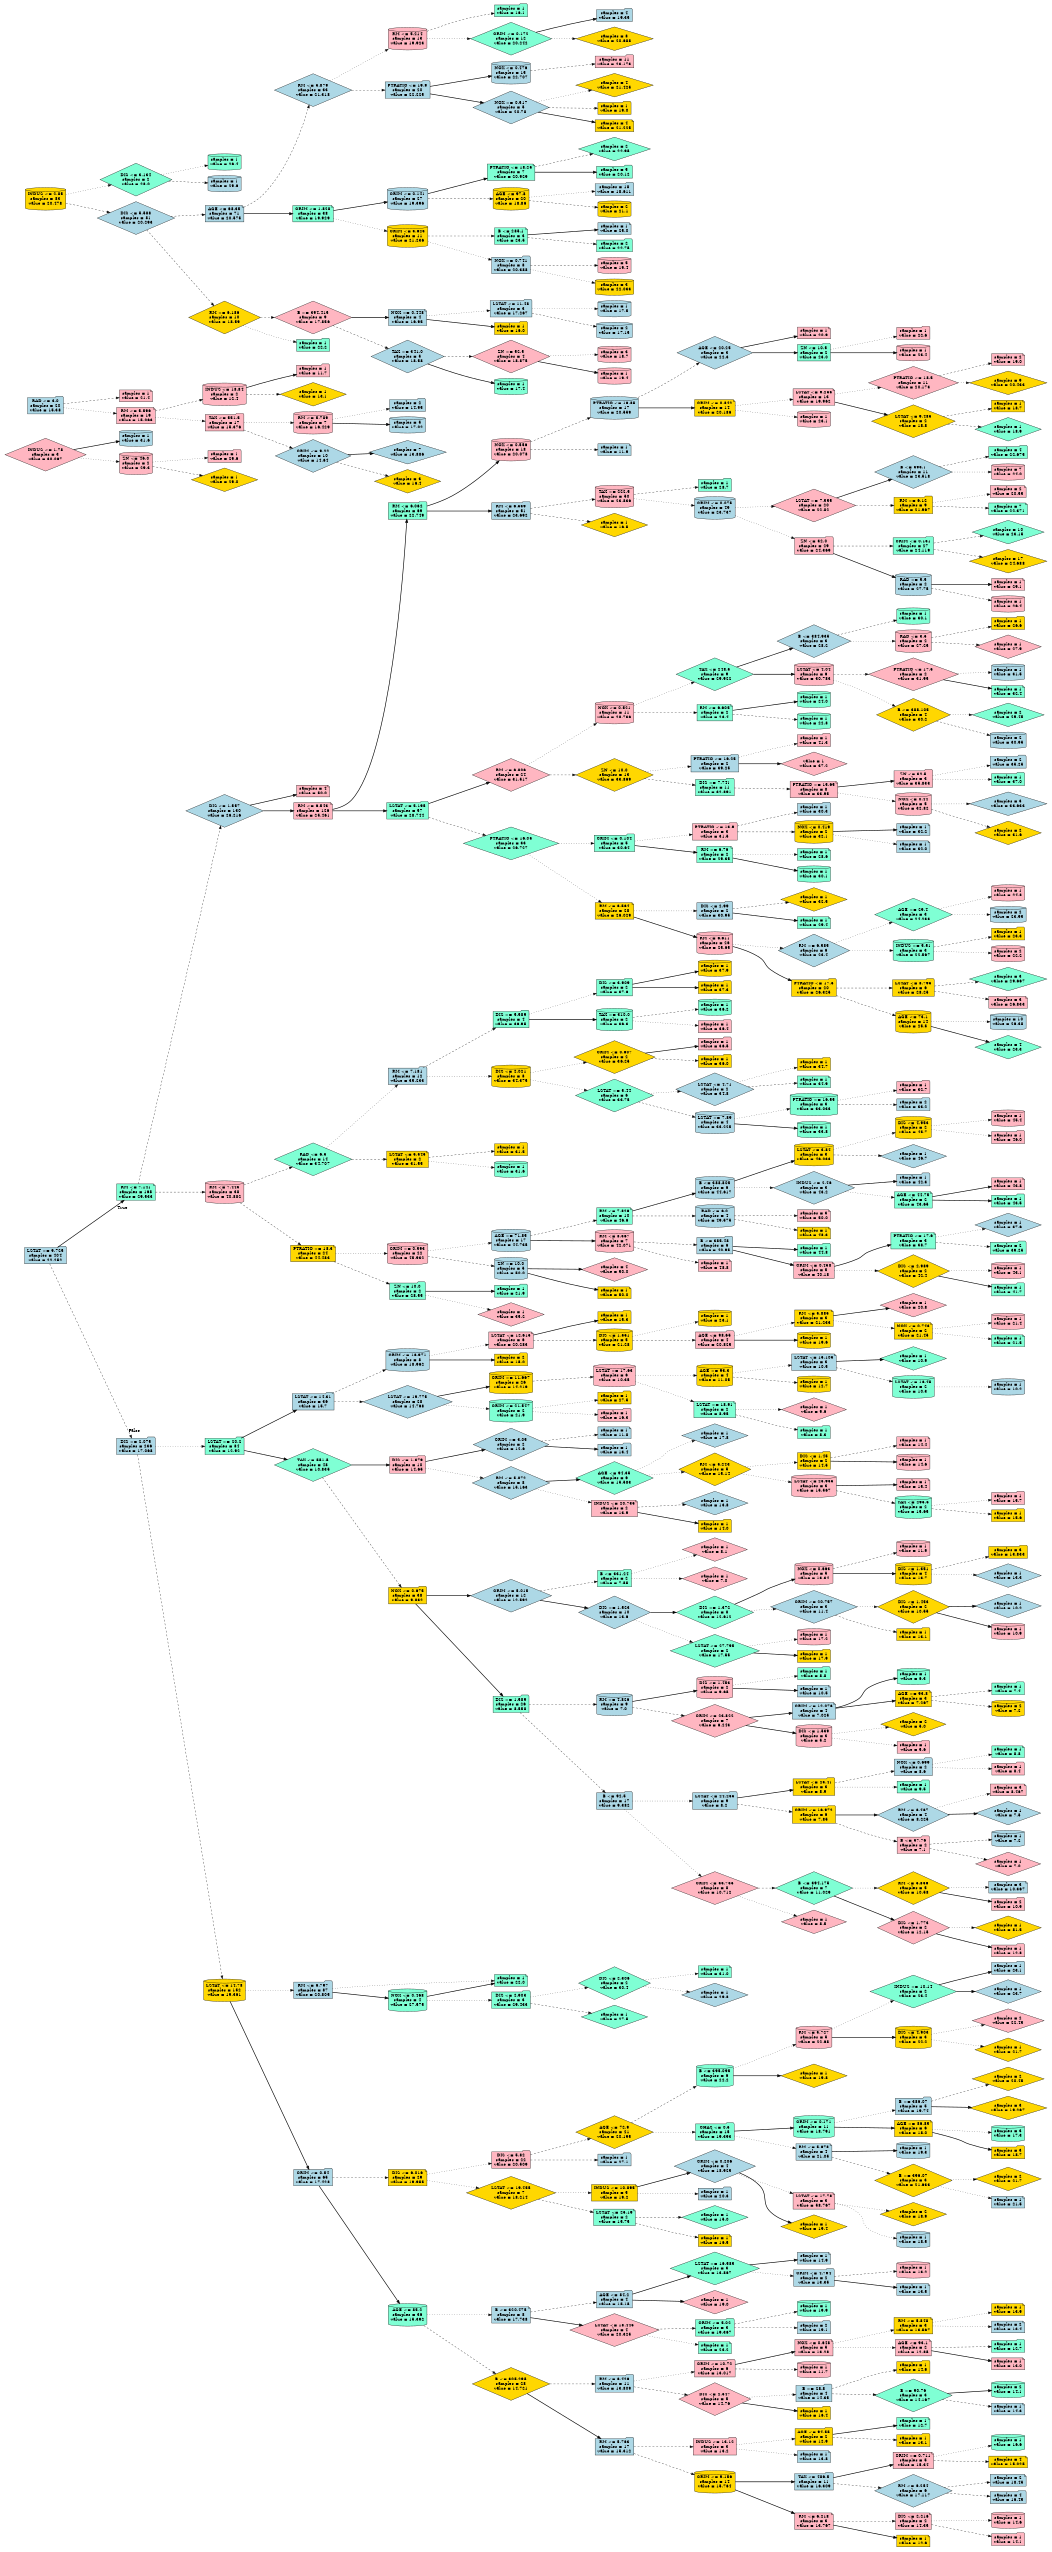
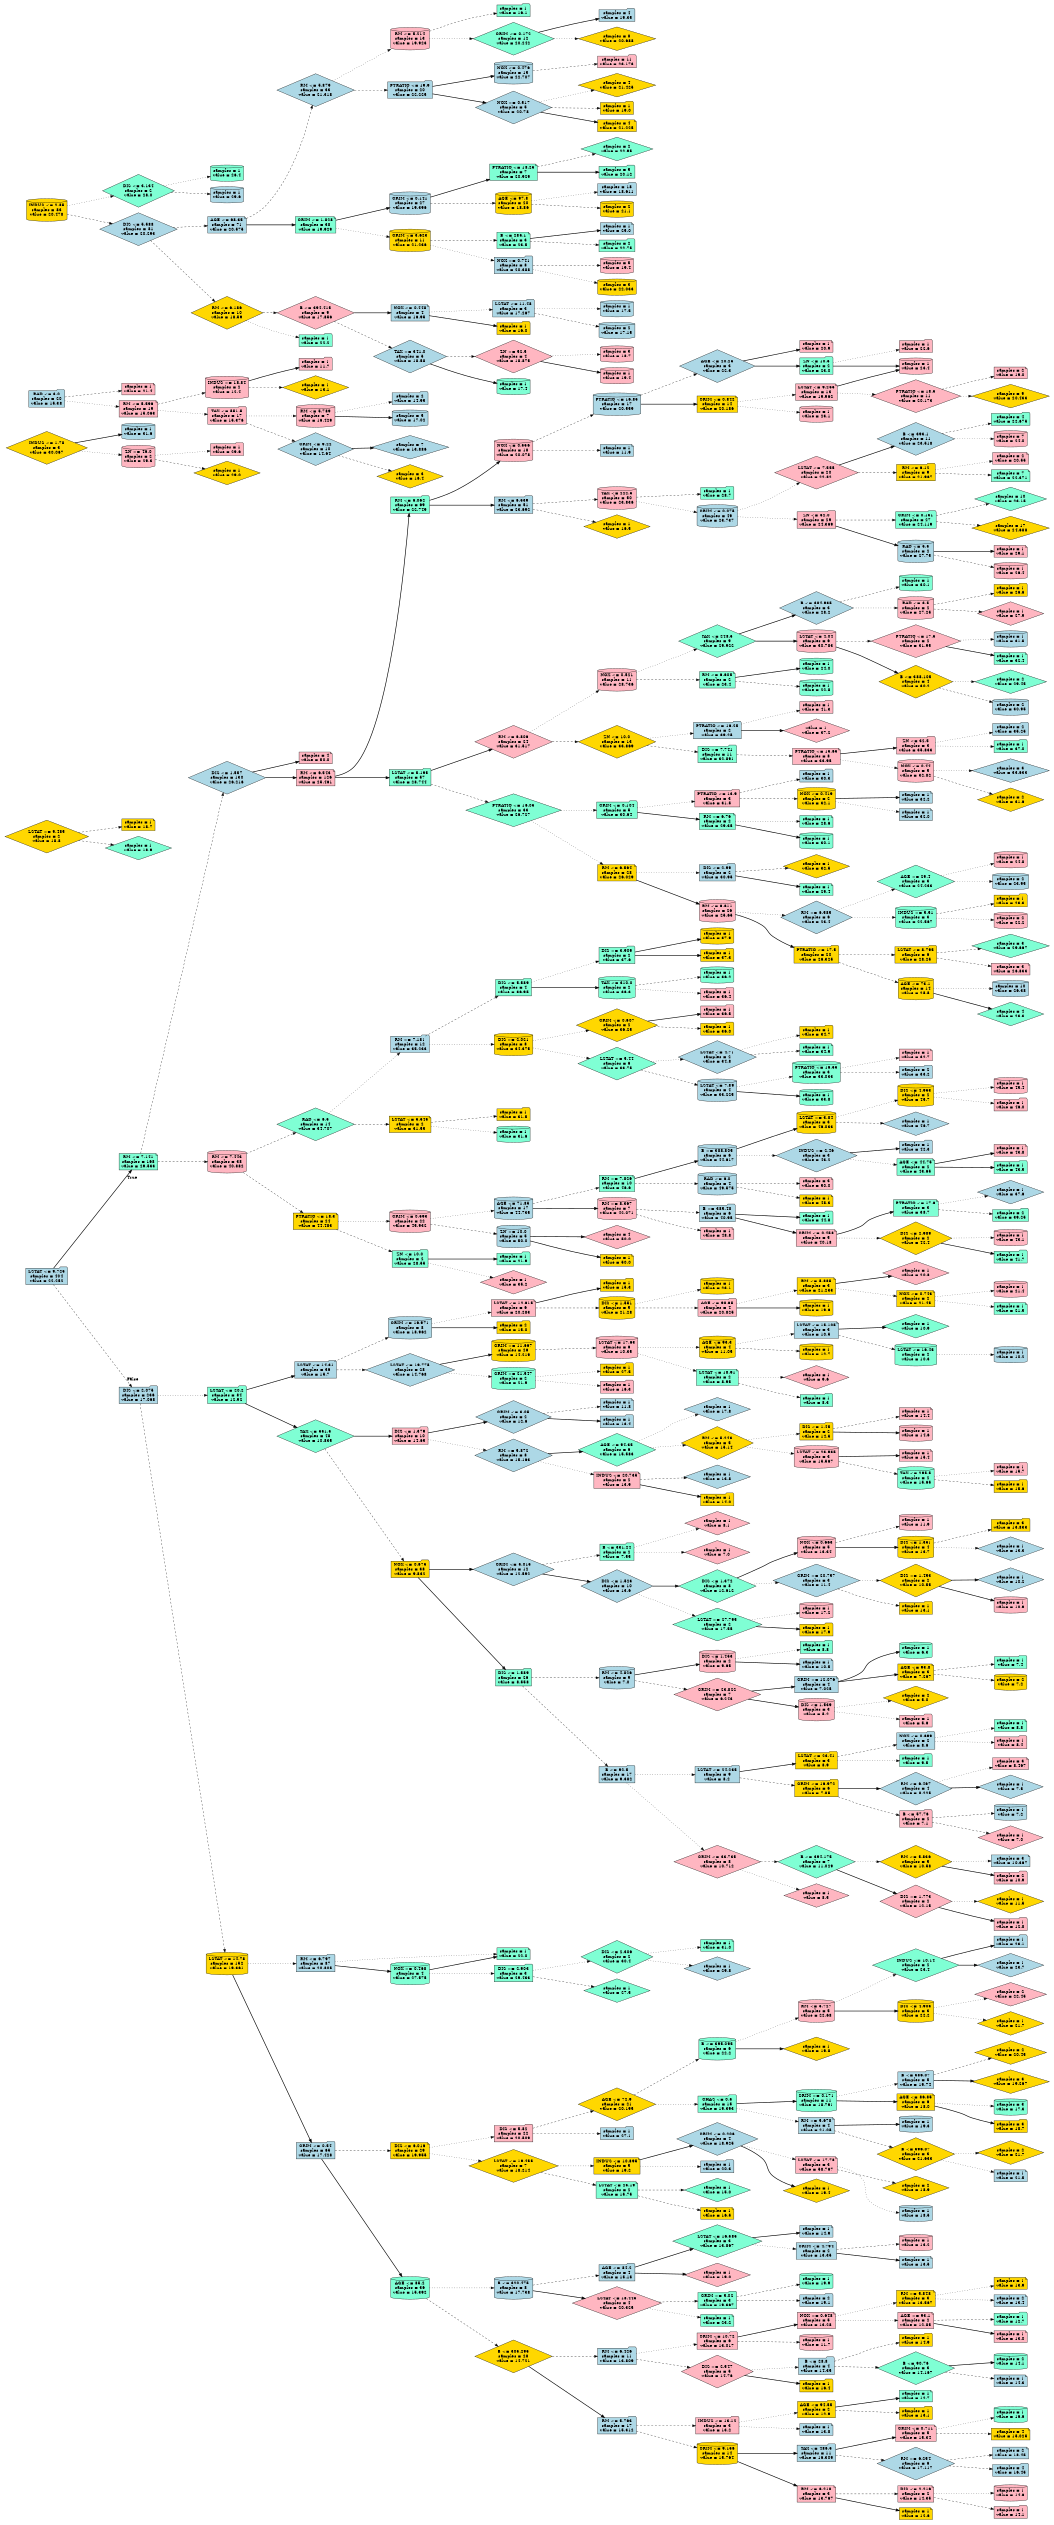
(860, 408) -> (867, 378)
(46, 455) -> (47, 448)
(864, 691) -> (866, 658)
(913, 1087) -> (916, 1055)
(1008, 1928) -> (1011, 1901)
(861, 2207) -> (865, 2176)
(511, 2315) -> (514, 2288)
